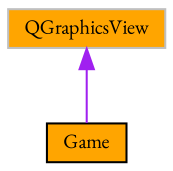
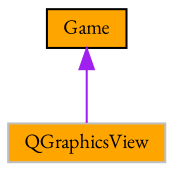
(87, 96) -> (87, 96)
